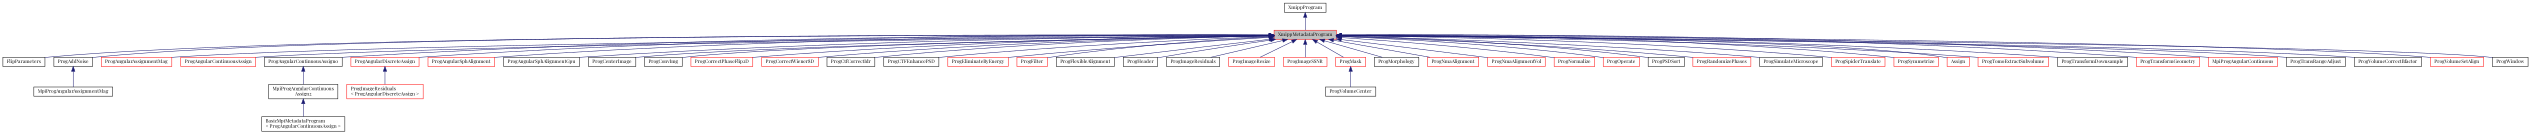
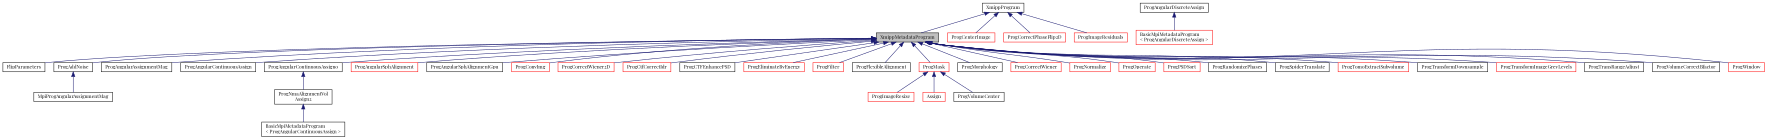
(1305, 35) -> (907, 37)
(844, 39) -> none
(1644, 40) -> (934, 85)
(952, 43) -> (985, 24)
(882, 49) -> (1021, 24)
(1247, 49) -> (1054, 23)
(1276, 49) -> (910, 83)
(137, 62) -> (137, 67)
(218, 62) -> (218, 67)
(385, 62) -> (1174, 8)
(612, 62) -> (971, 37)
(663, 62) -> (530, 67)
(790, 62) -> (586, 67)
(851, 62) -> (647, 67)
(1140, 62) -> none
(1193, 62) -> (1101, 37)
(1305, 62) -> none
(1453, 62) -> (1036, 67)
(1516, 62) -> none
(1666, 62) -> (1182, 67)
(1722, 62) -> (1238, 67)
(1791, 62) -> none
(1858, 62) -> (1302, 67)
(1916, 62) -> none
(2168, 62) -> none
(2243, 62) -> (1536, 67)
(2457, 62) -> none
(2510, 62) -> (1747, 67)
(303, 92) -> (303, 97)
(385, 92) -> (1174, 37)
